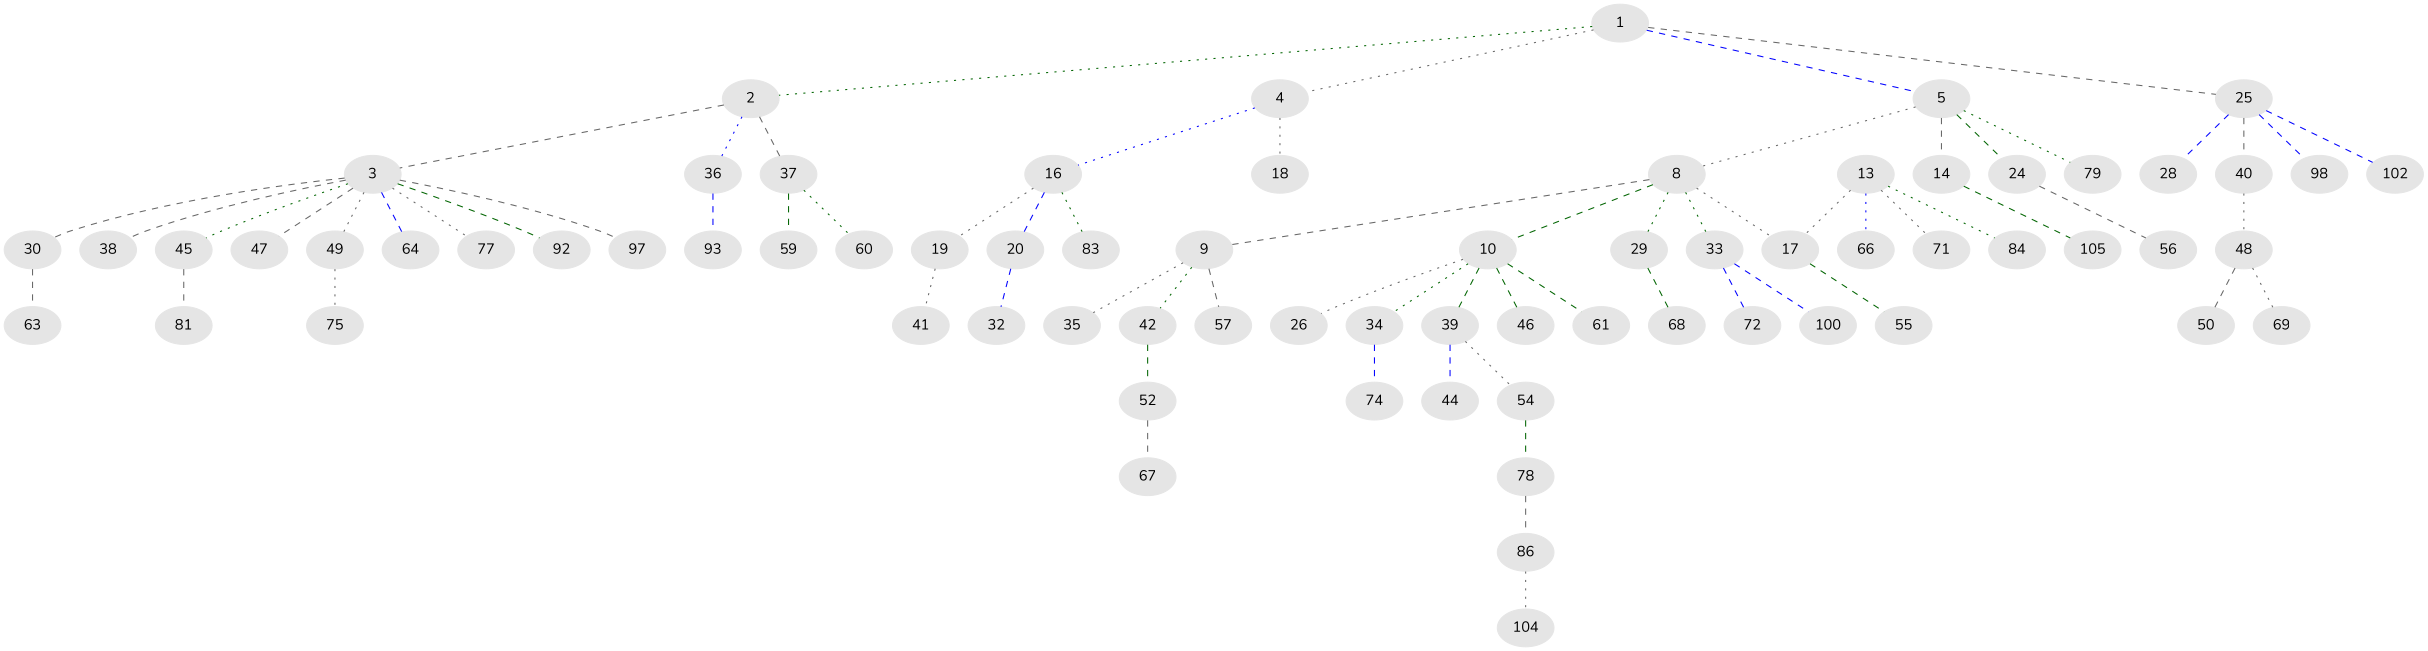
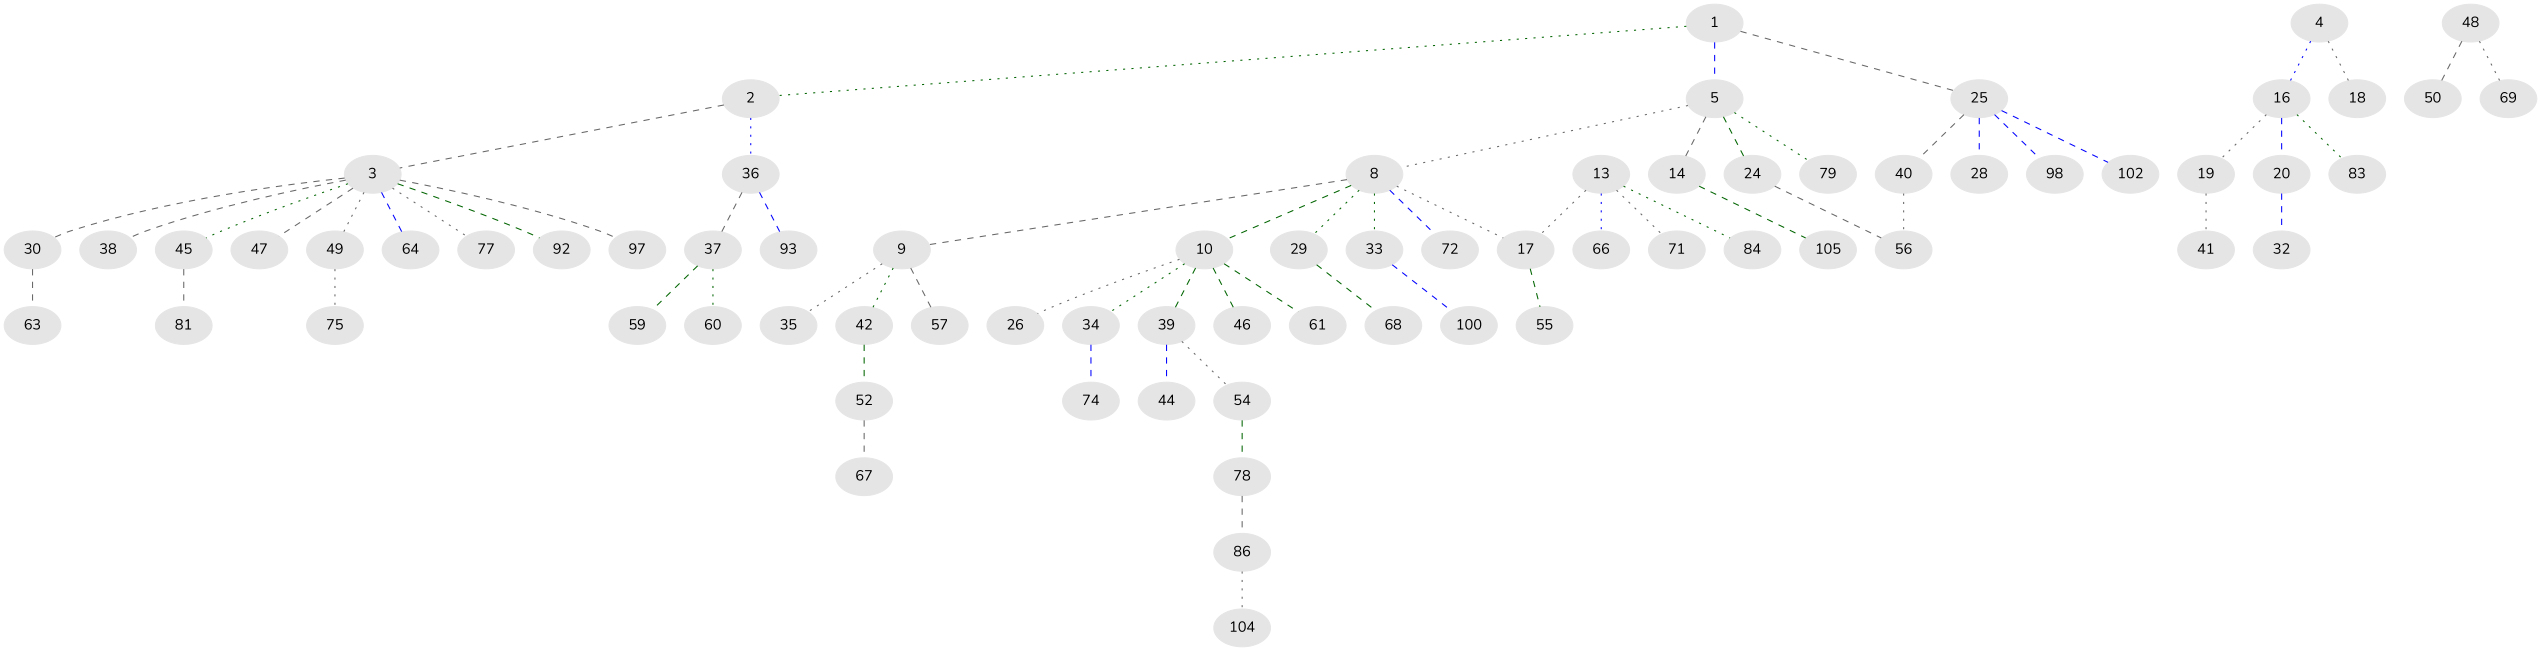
(1450, 61) -> none
(770, 137) -> (732, 212)
(2244, 212) -> (1904, 212)
(1734, 288) -> (1412, 212)
